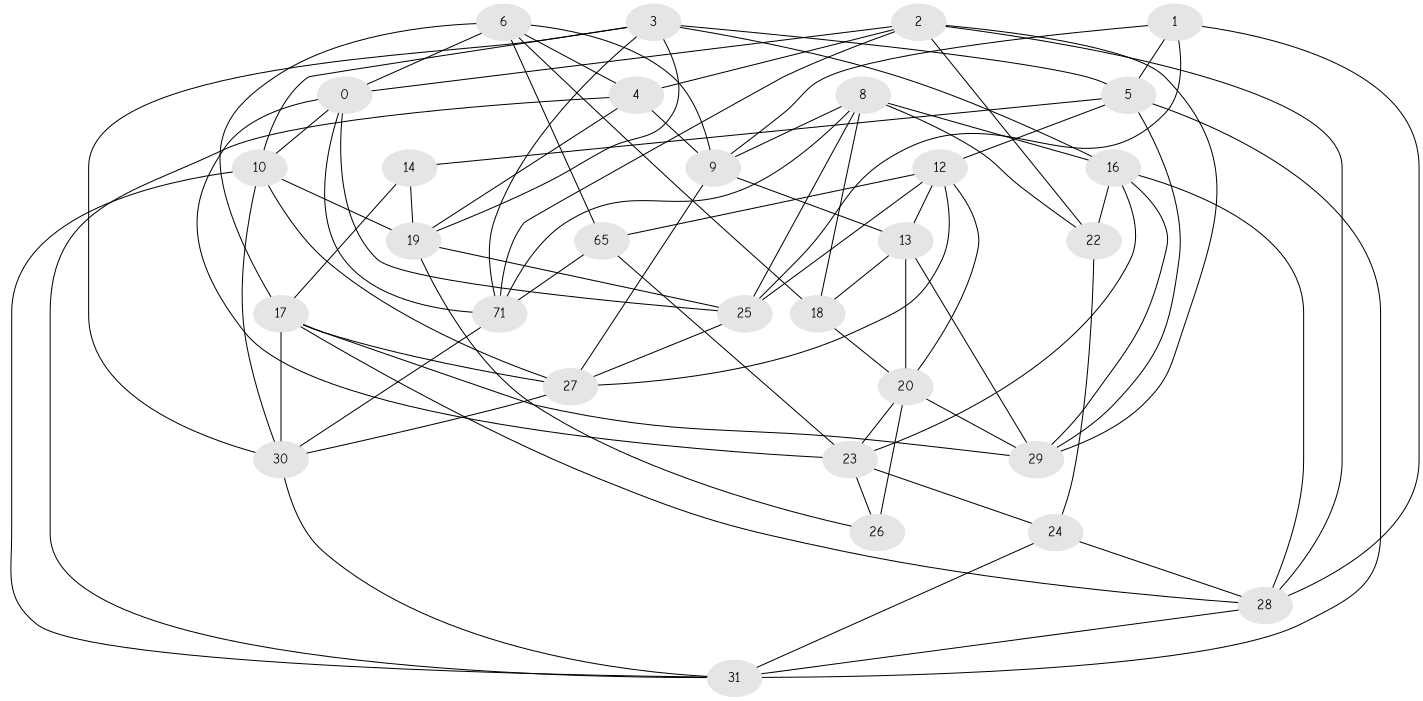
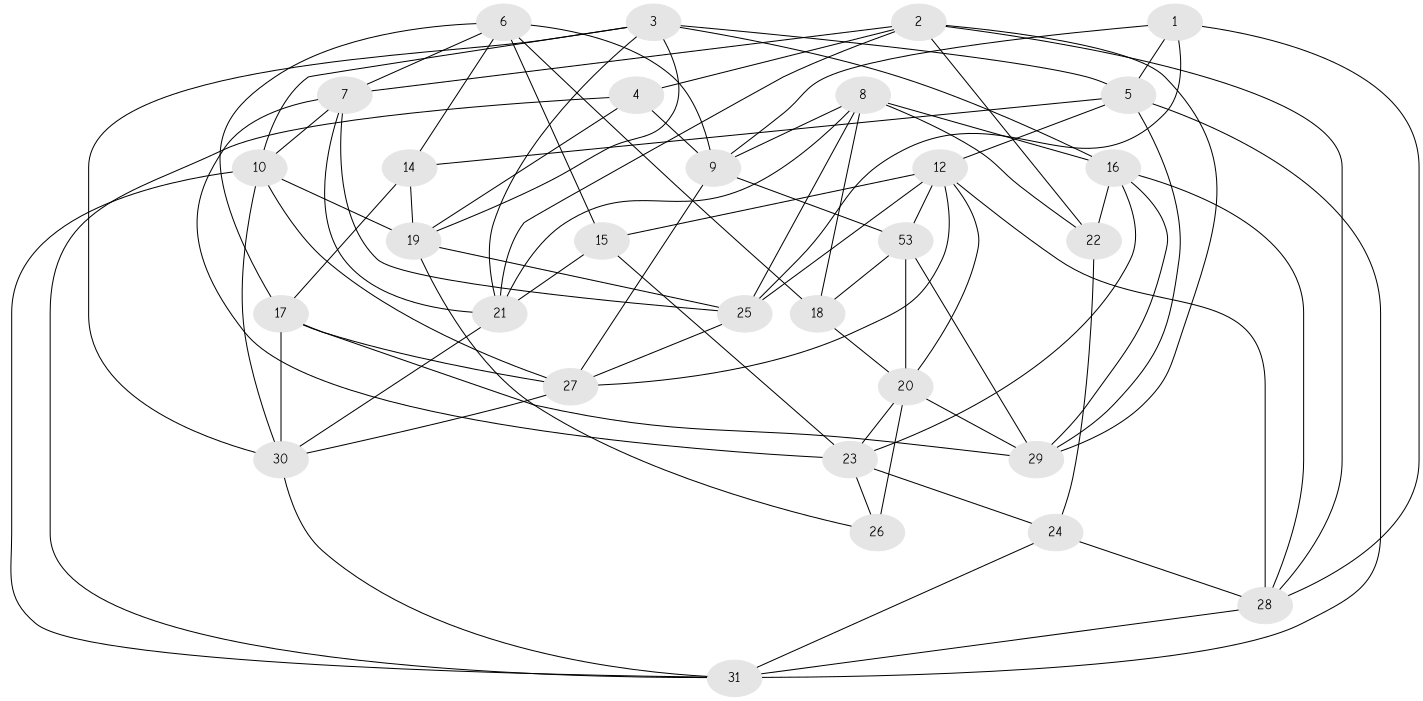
(570, 59) -> (457, 95)
(345, 95) -> (345, 95)
(602, 241) -> (602, 241)
(906, 241) -> (906, 241)
(500, 314) -> (500, 314)
(750, 530) -> (1217, 312)
